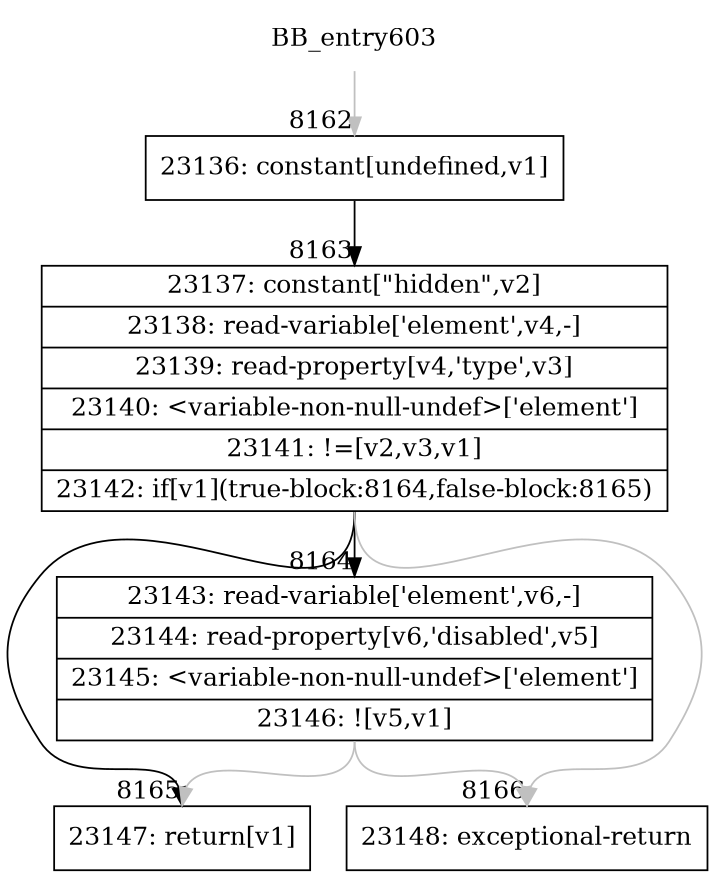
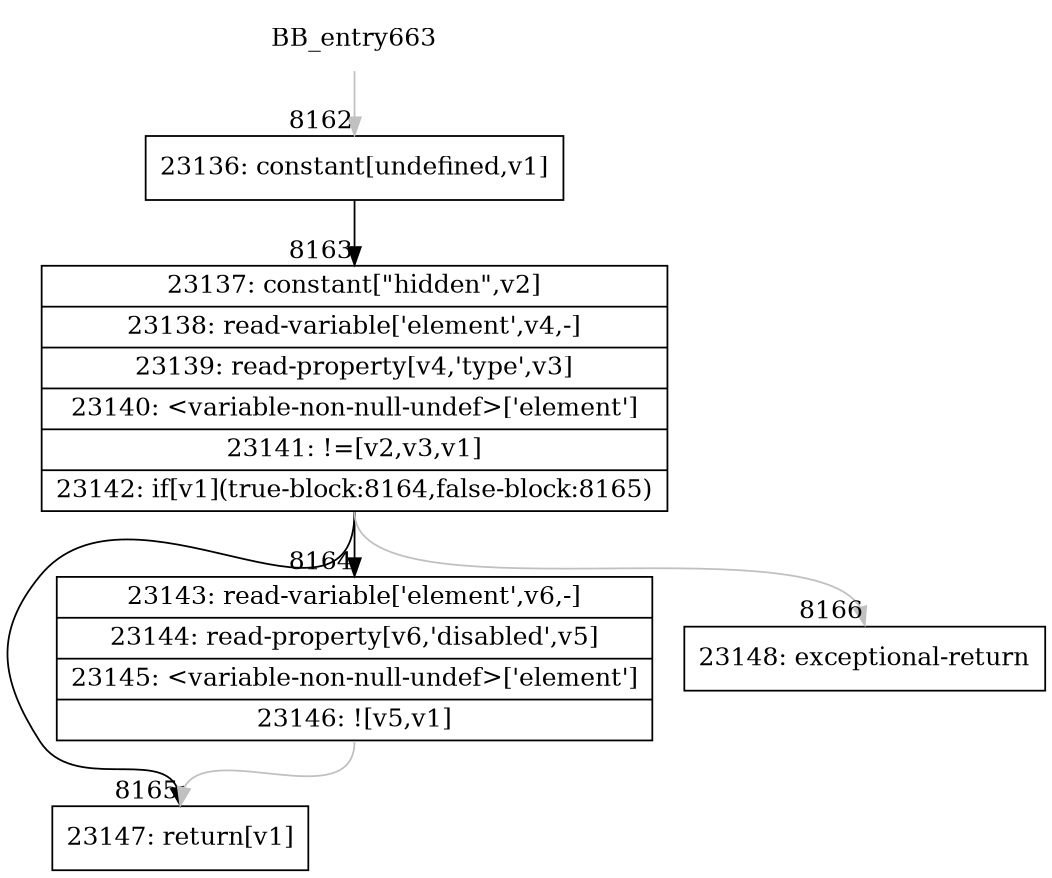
(355, 39) -> (355, 39)
(432, 774) -> none
